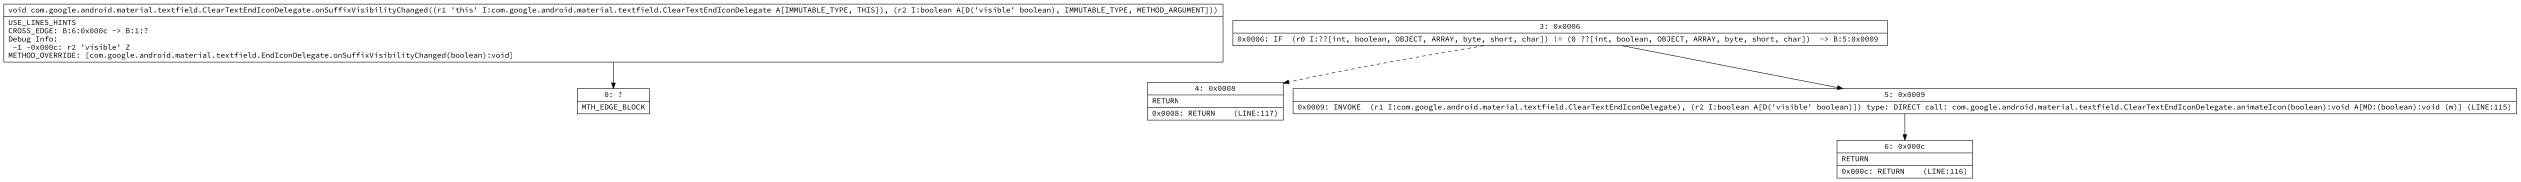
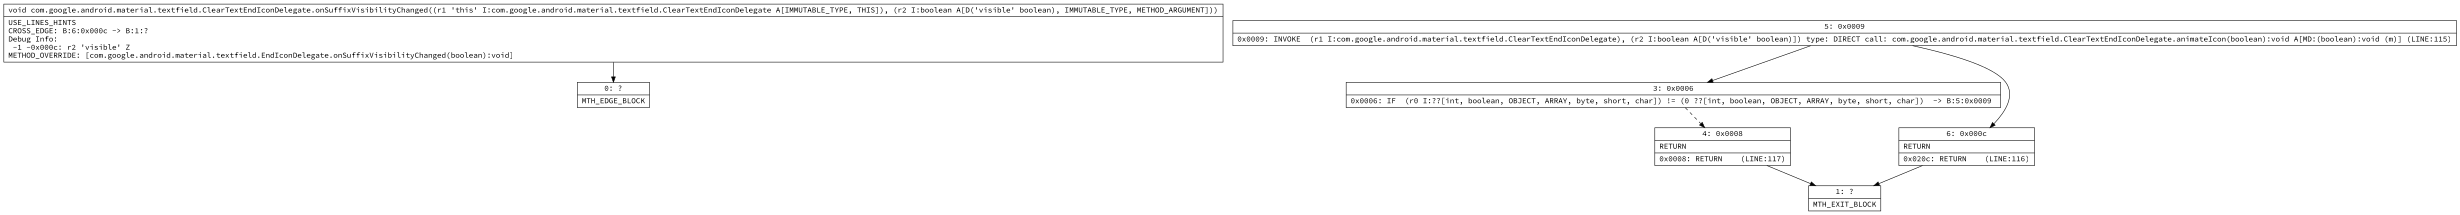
(1730, 67) -> (1762, 63)
(1905, 172) -> (1967, 159)
none -> (1845, 198)
